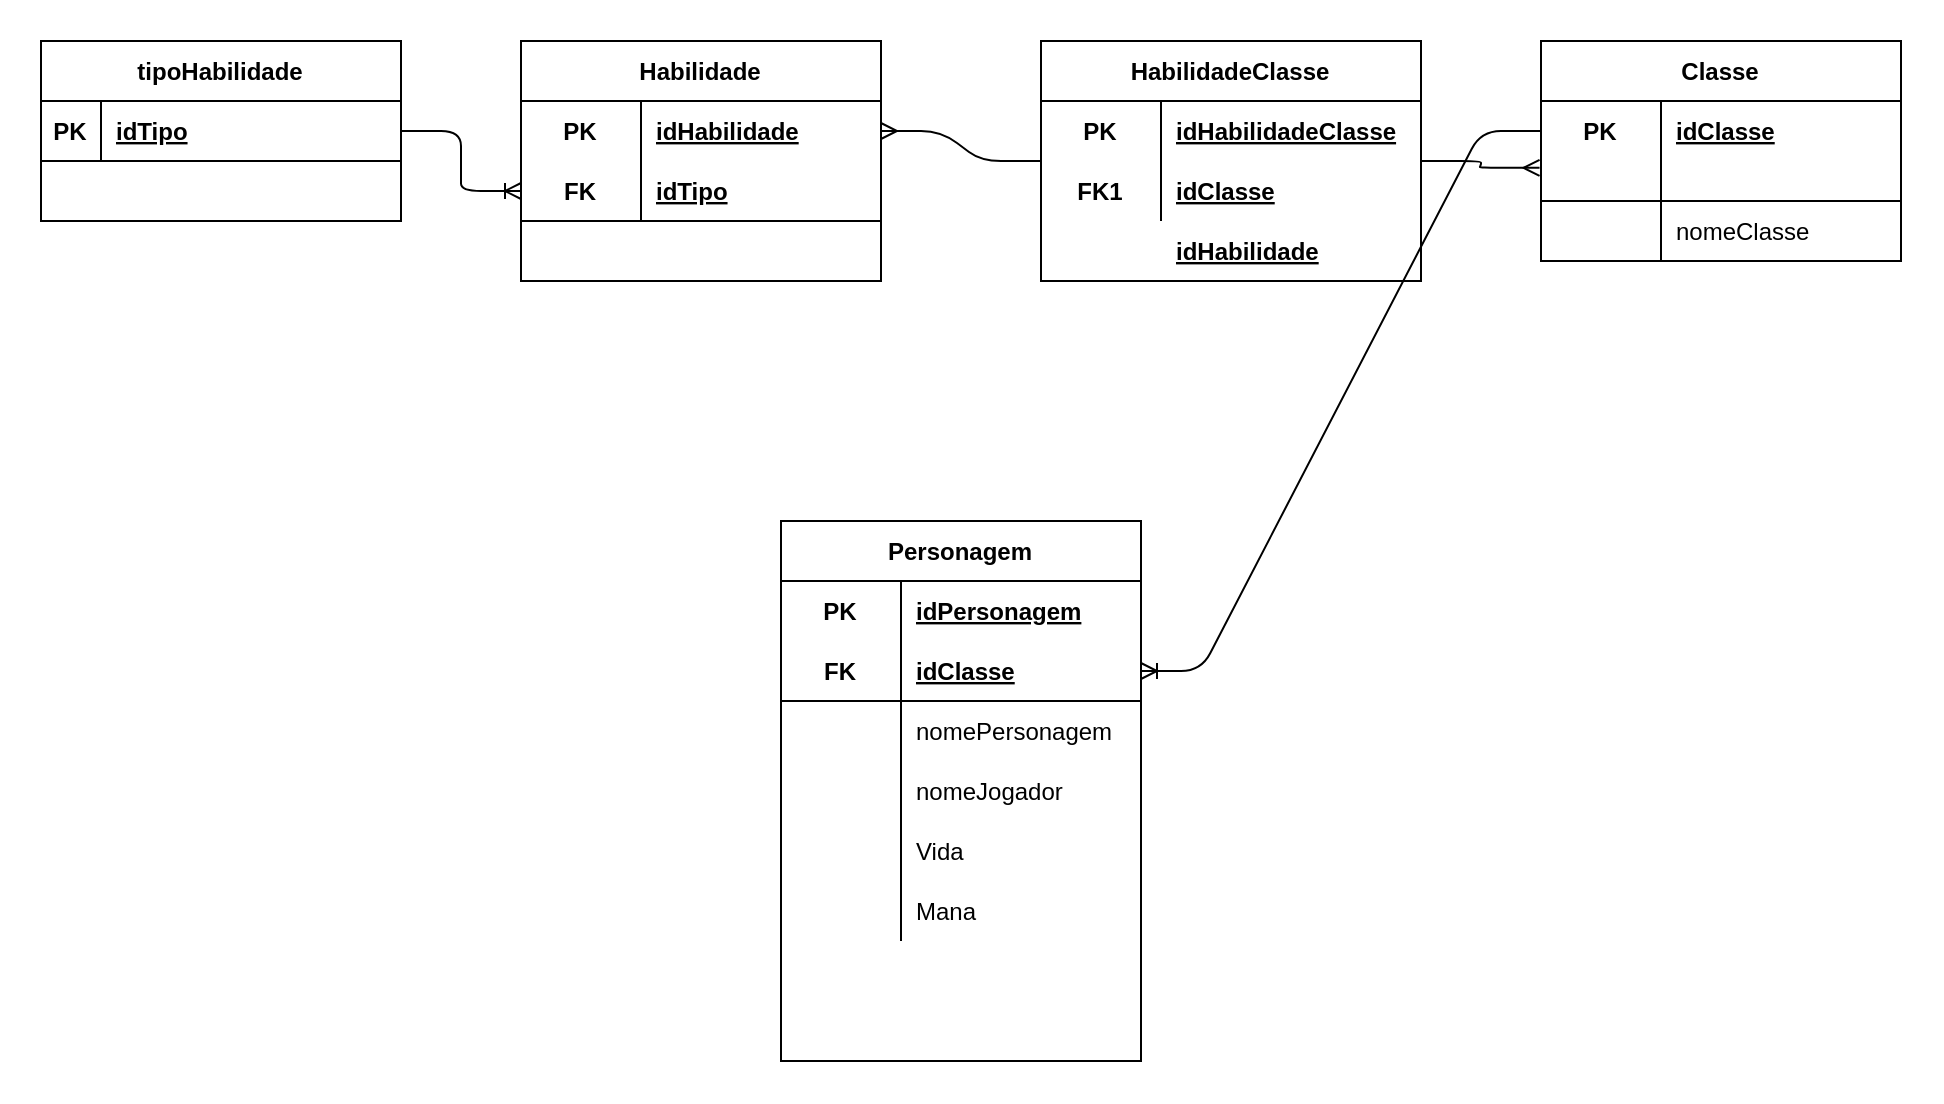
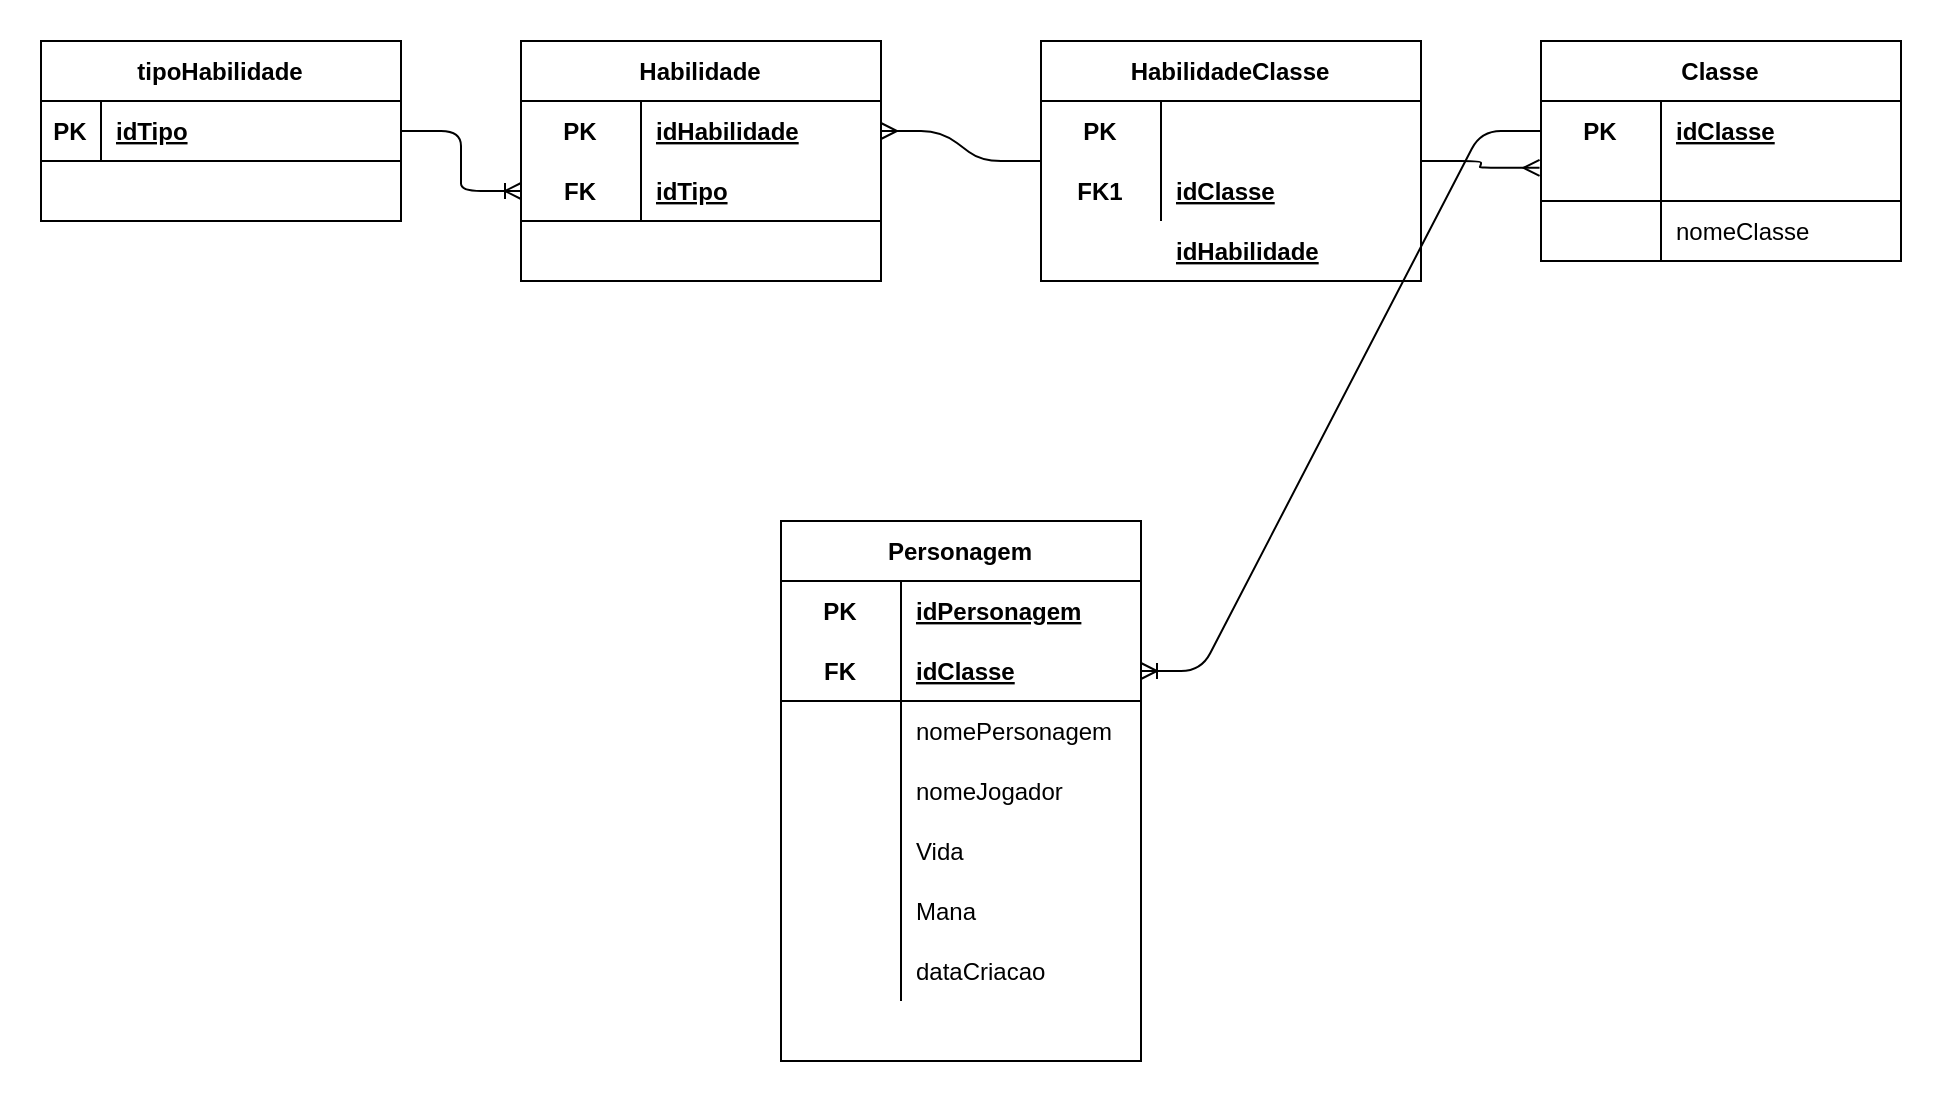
(1291, 131) -> none
none -> (1021, 971)
